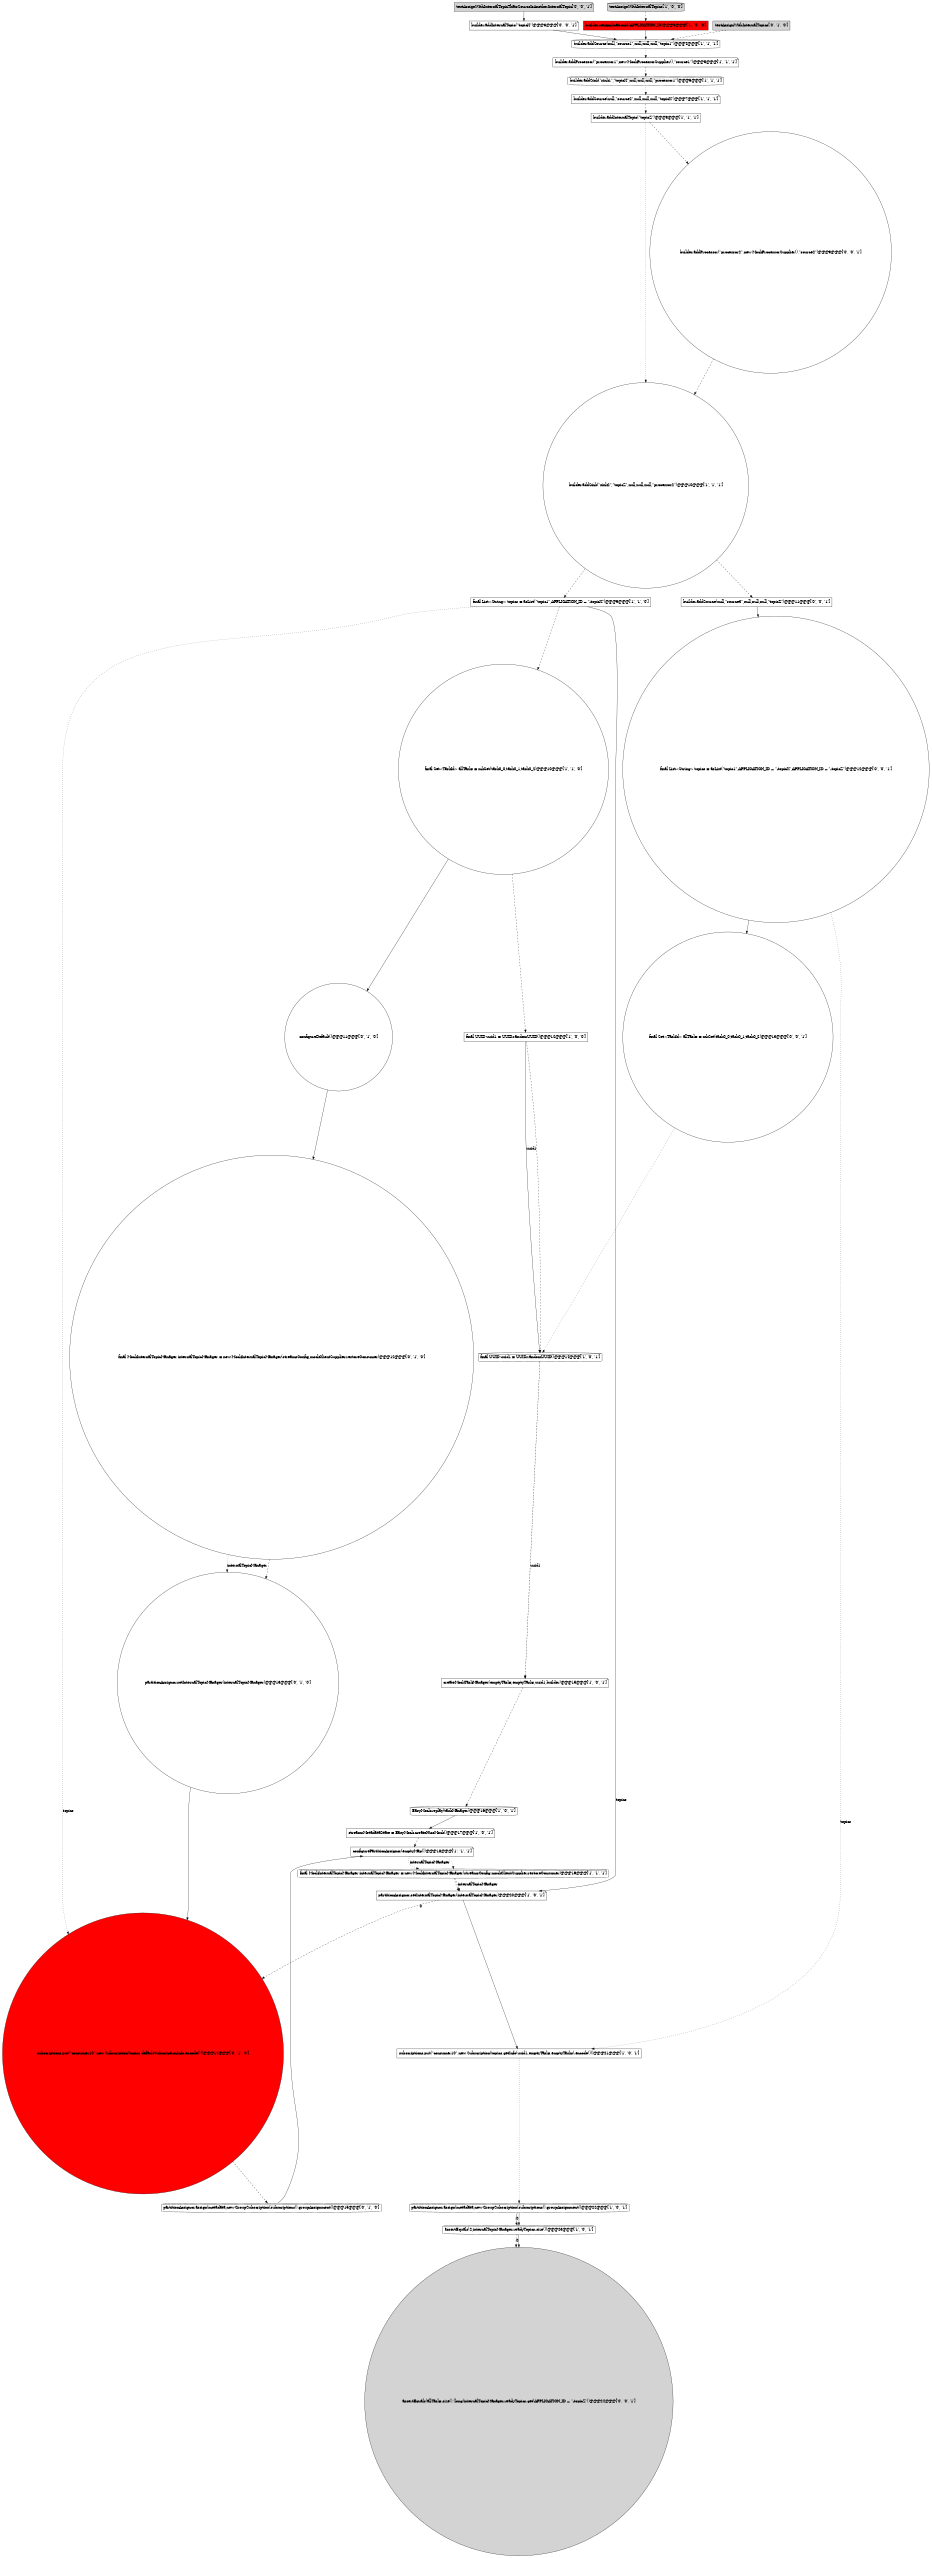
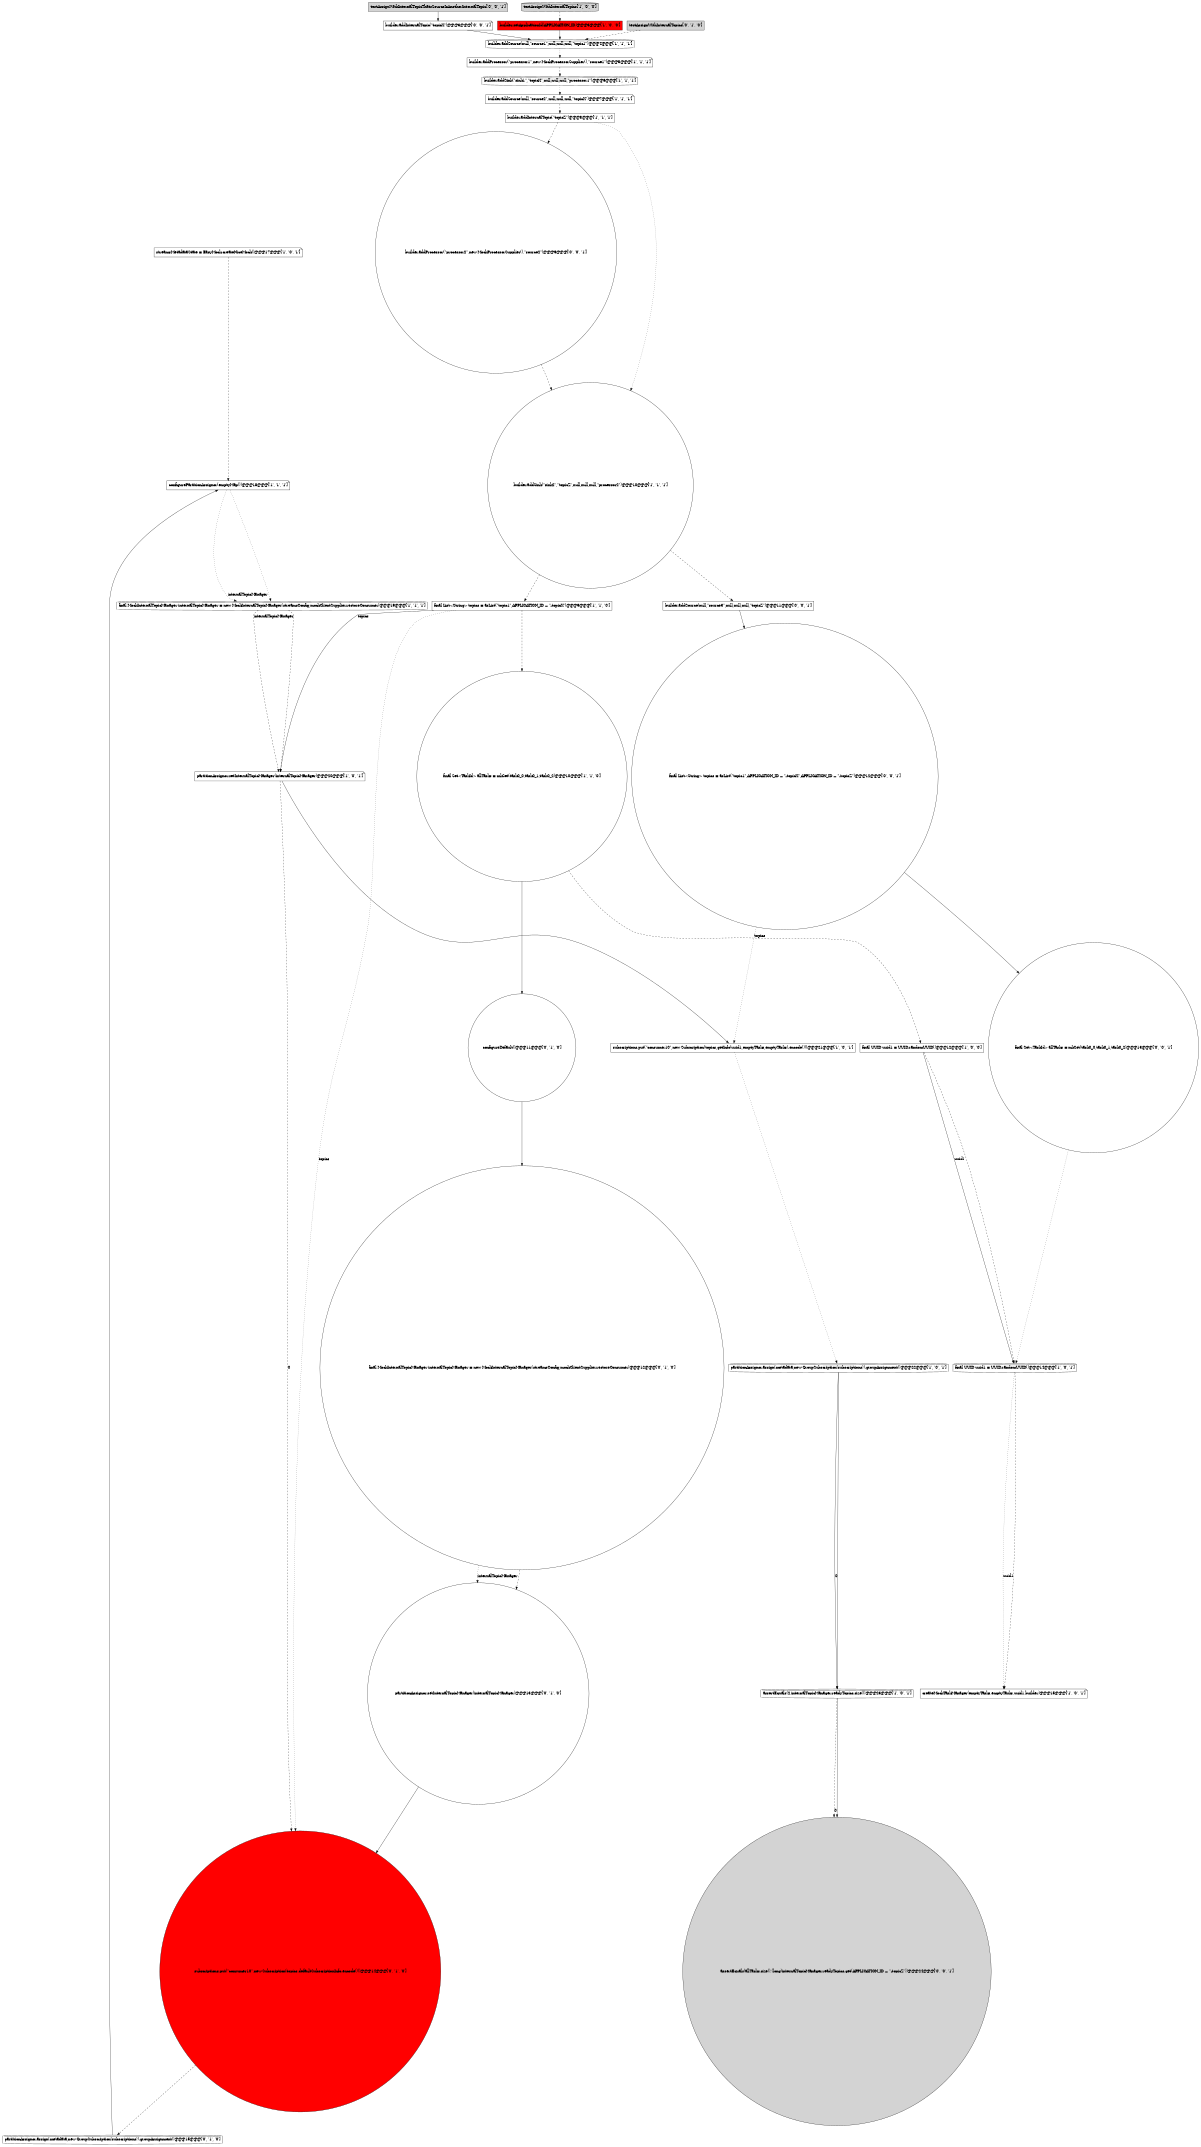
(464, 1811) -> none
